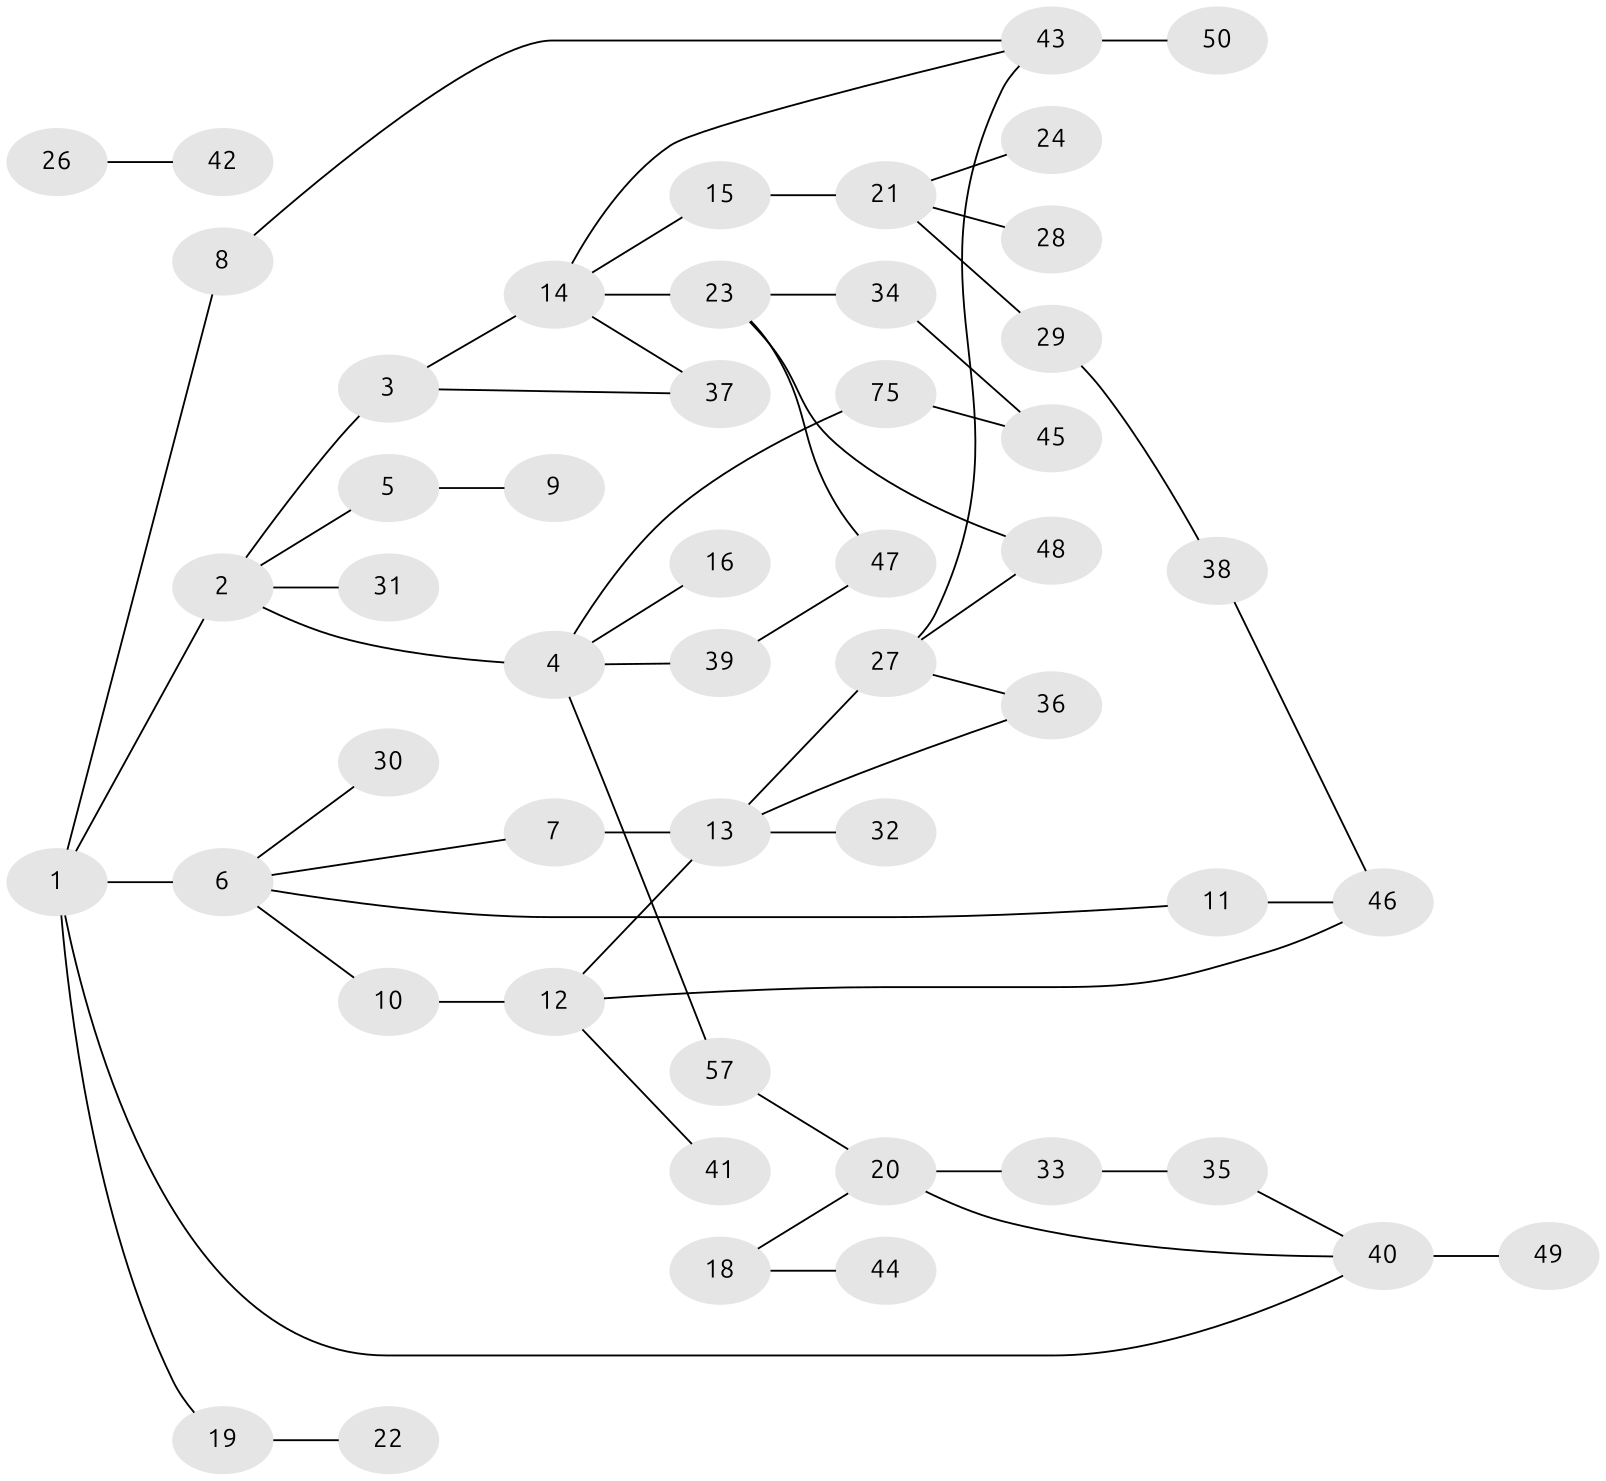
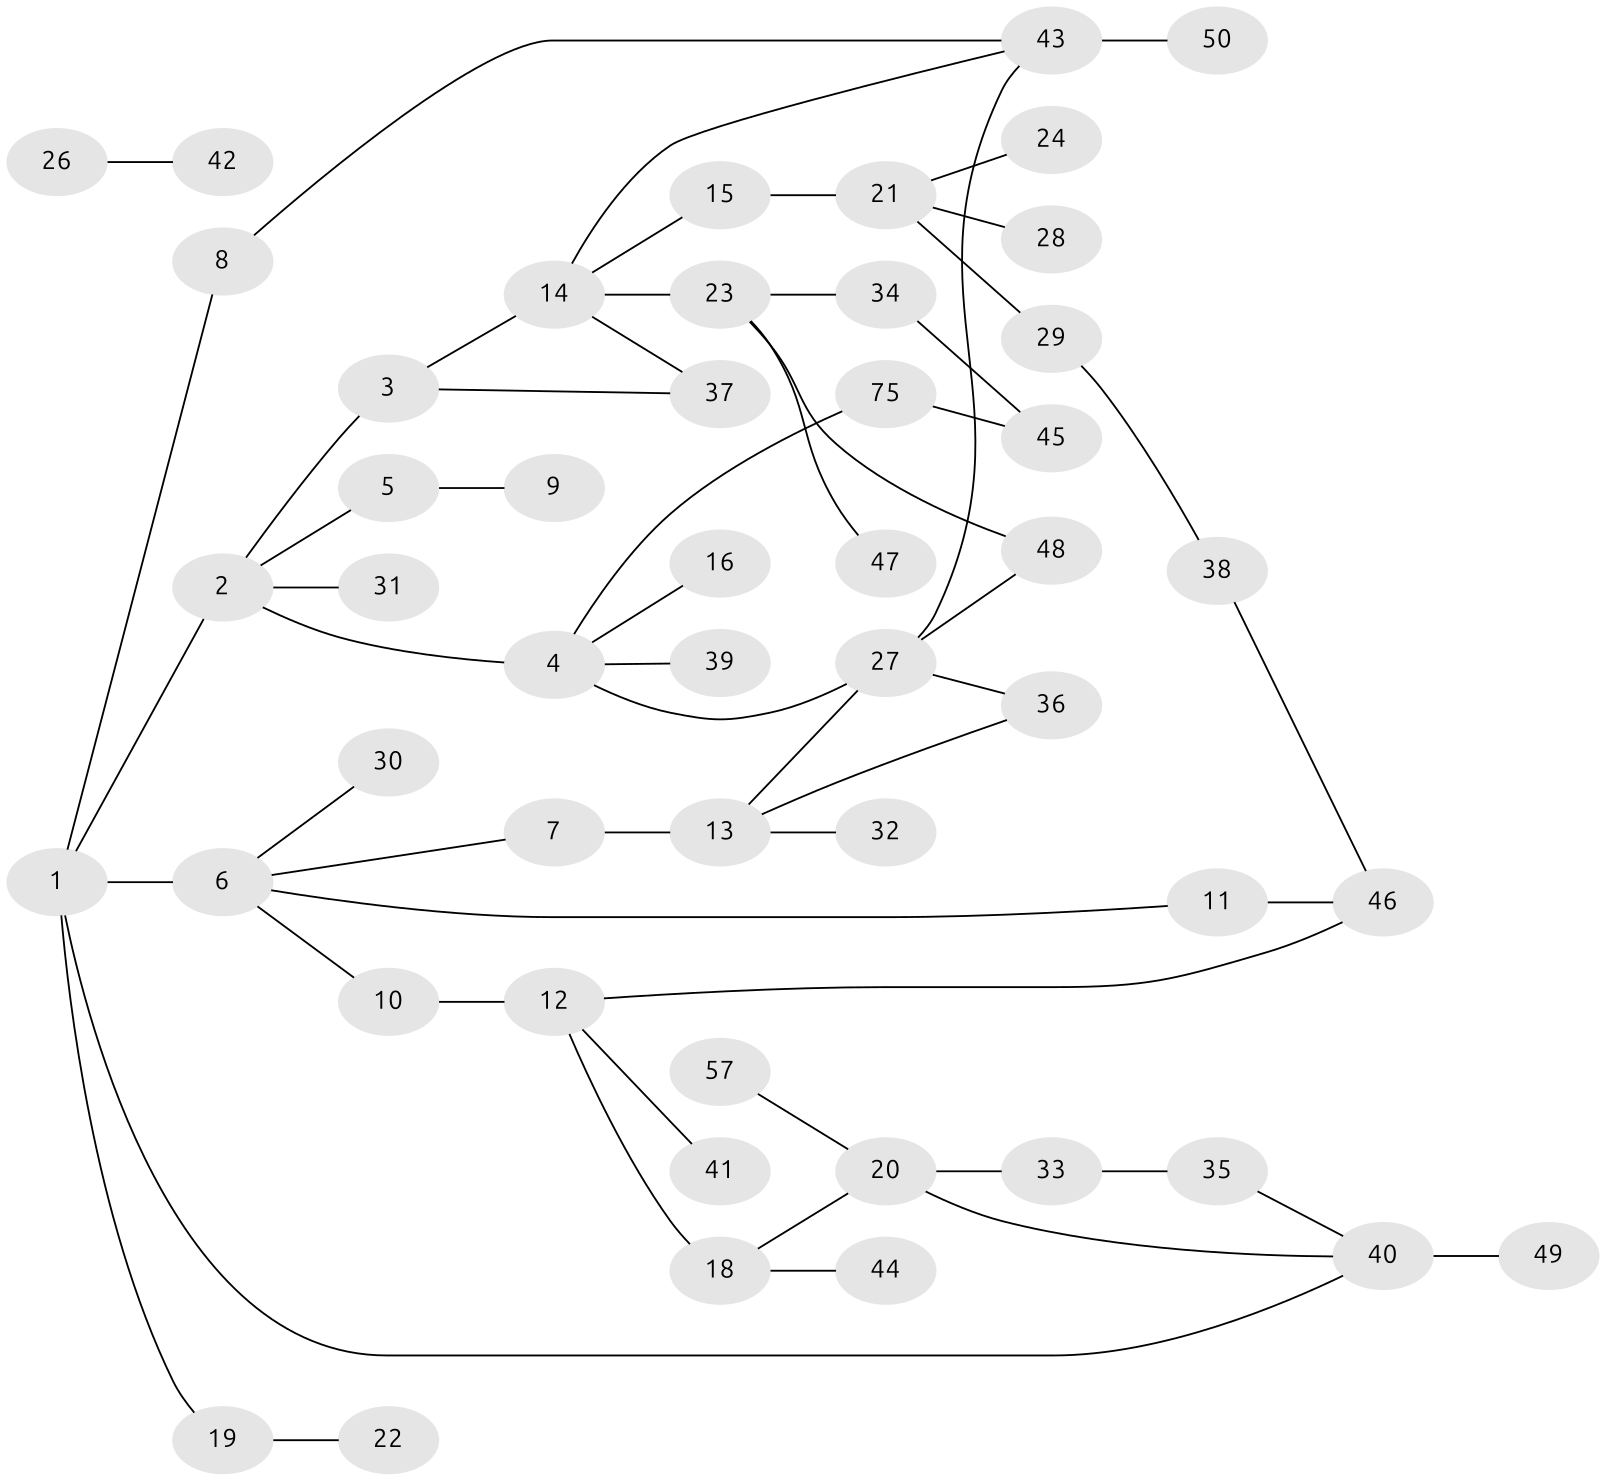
(803, 613) -> none
(638, 868) -> (721, 719)
(627, 928) -> (622, 1143)
